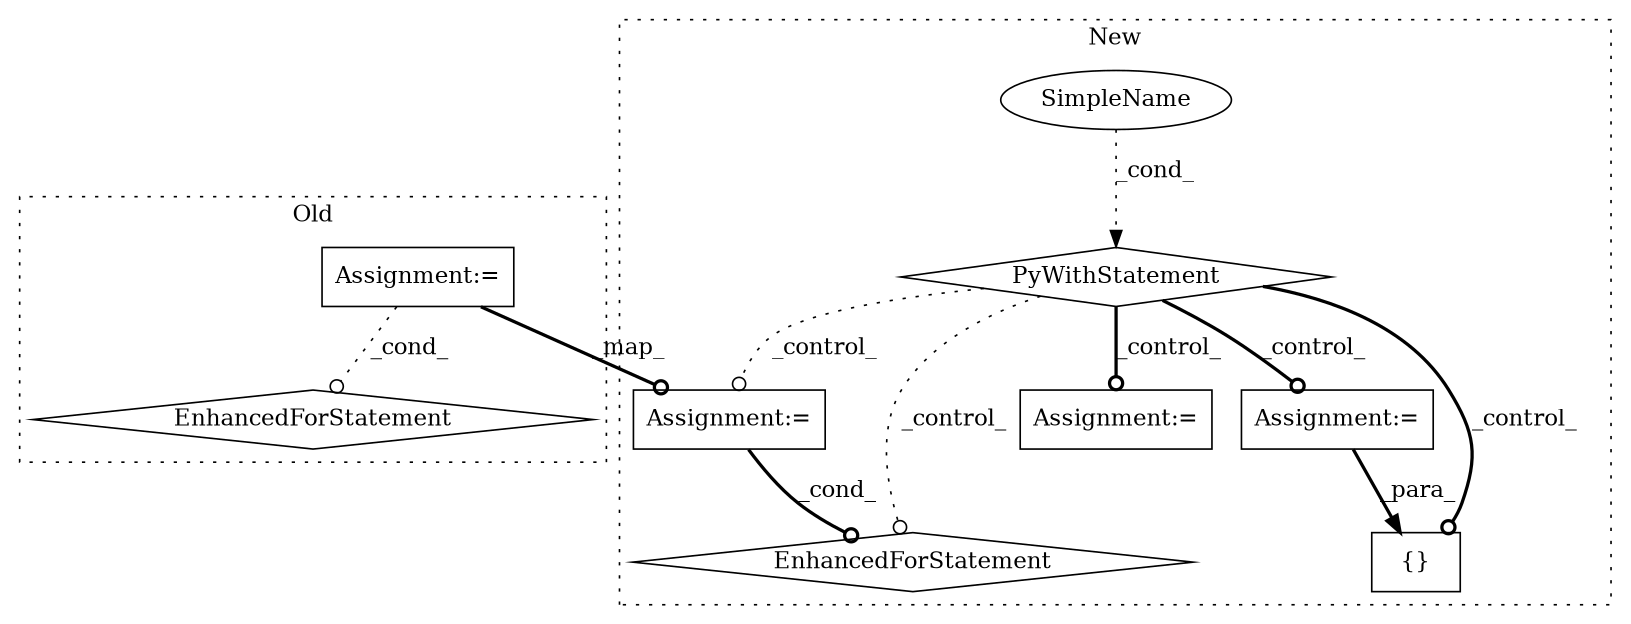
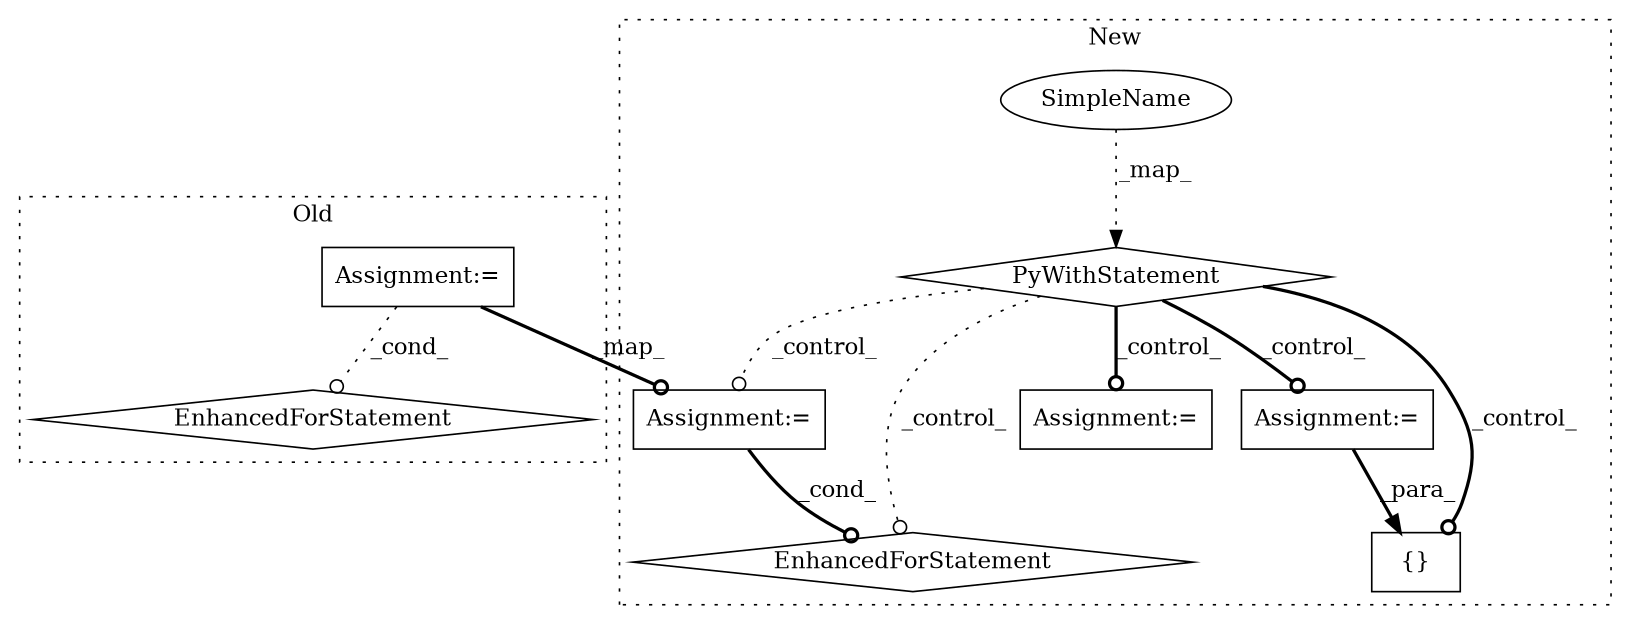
(1155, 171) -> (1155, 171)
